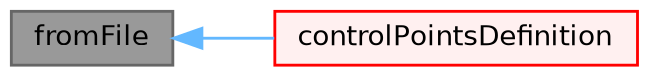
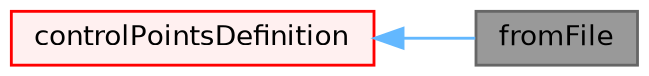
(238, 38) -> (439, 38)
